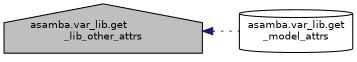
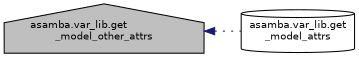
(103, 31) -> (104, 31)
